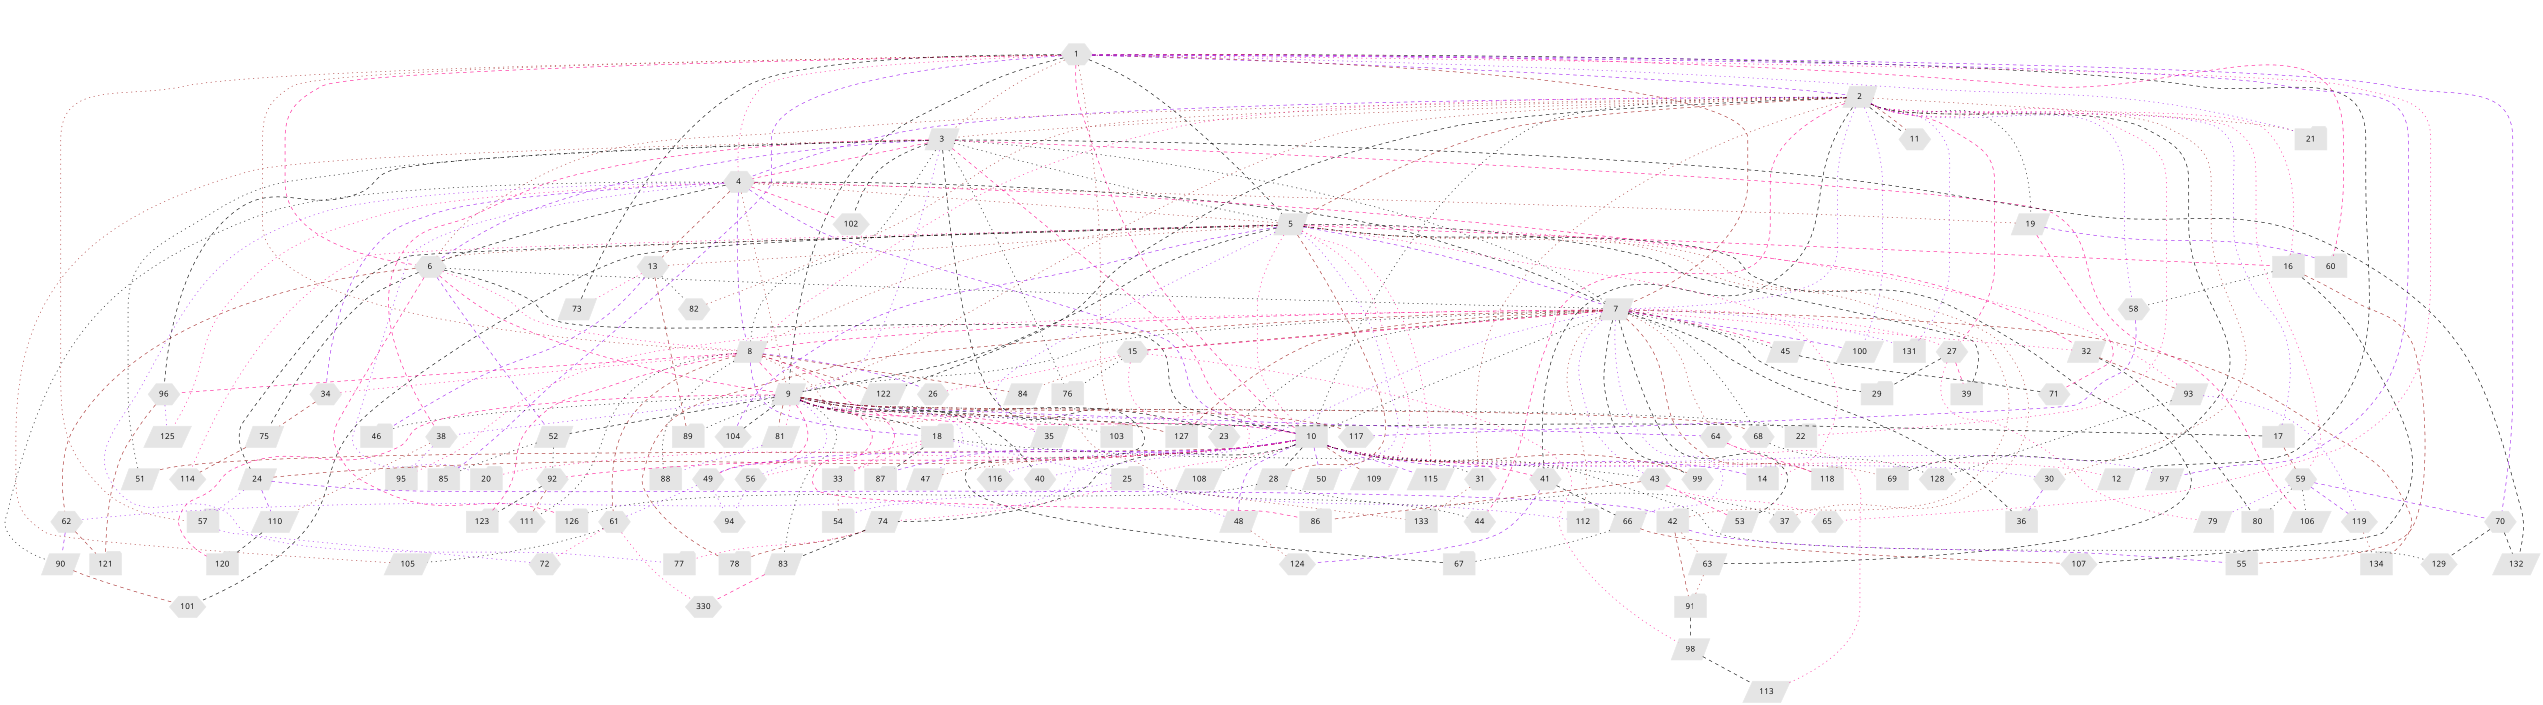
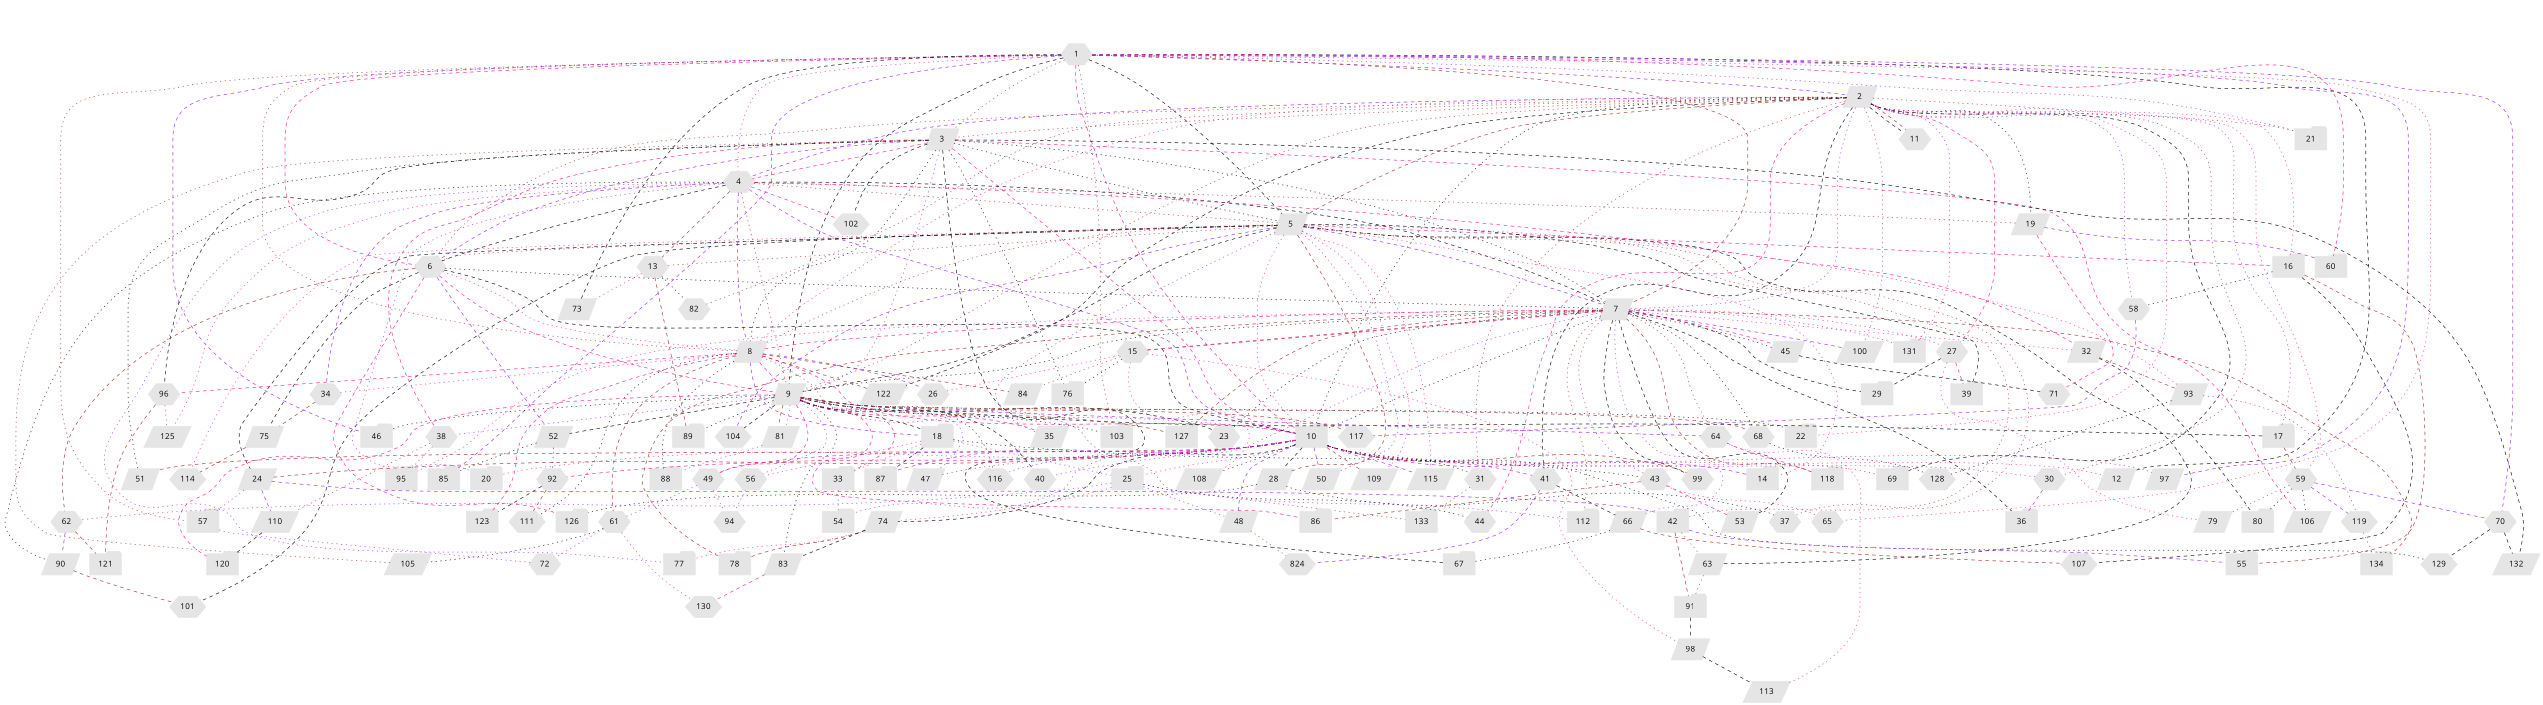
(524, 359) -> (277, 85)
(1297, 564) -> (1297, 564)
(704, 607) -> (704, 607)
